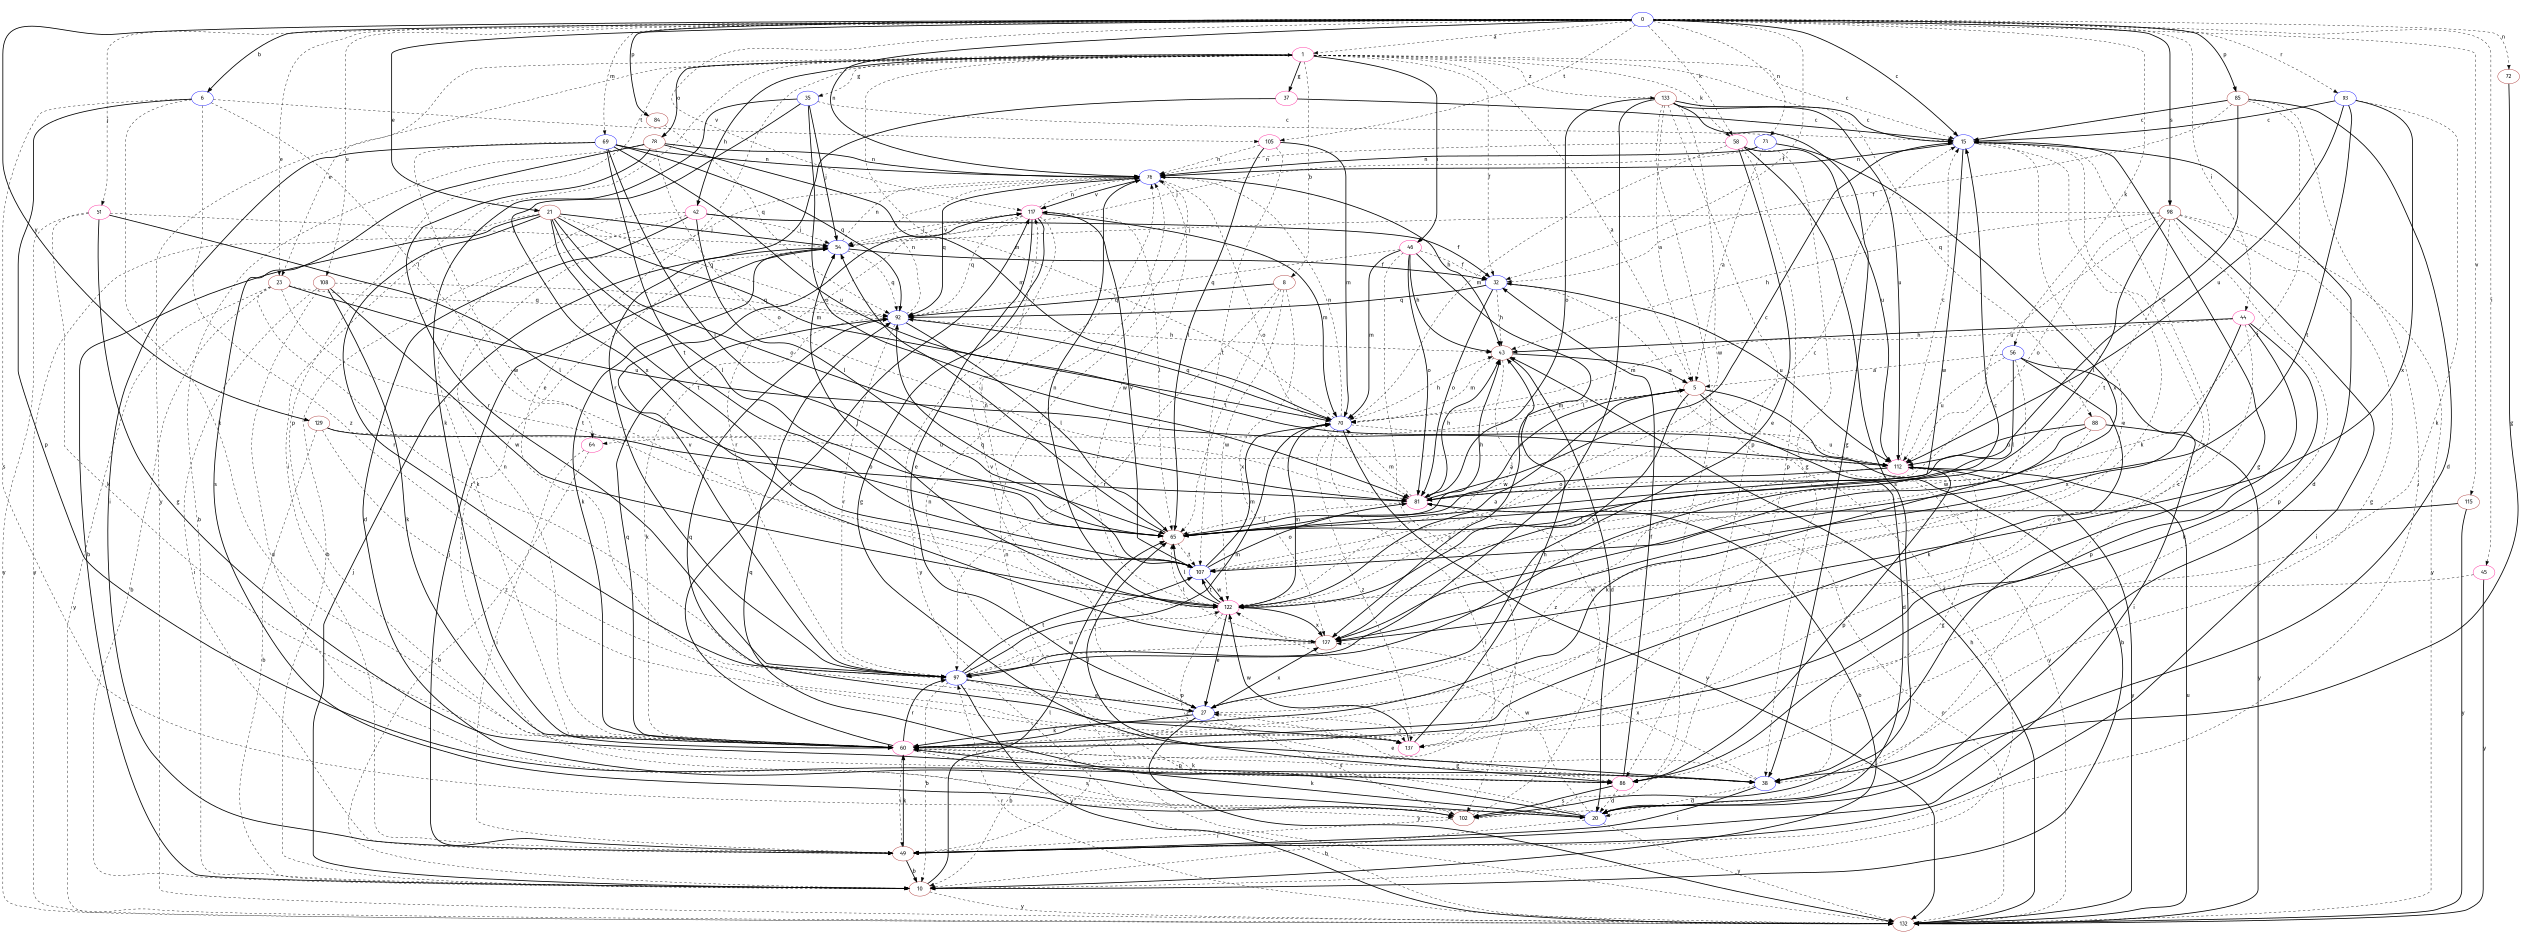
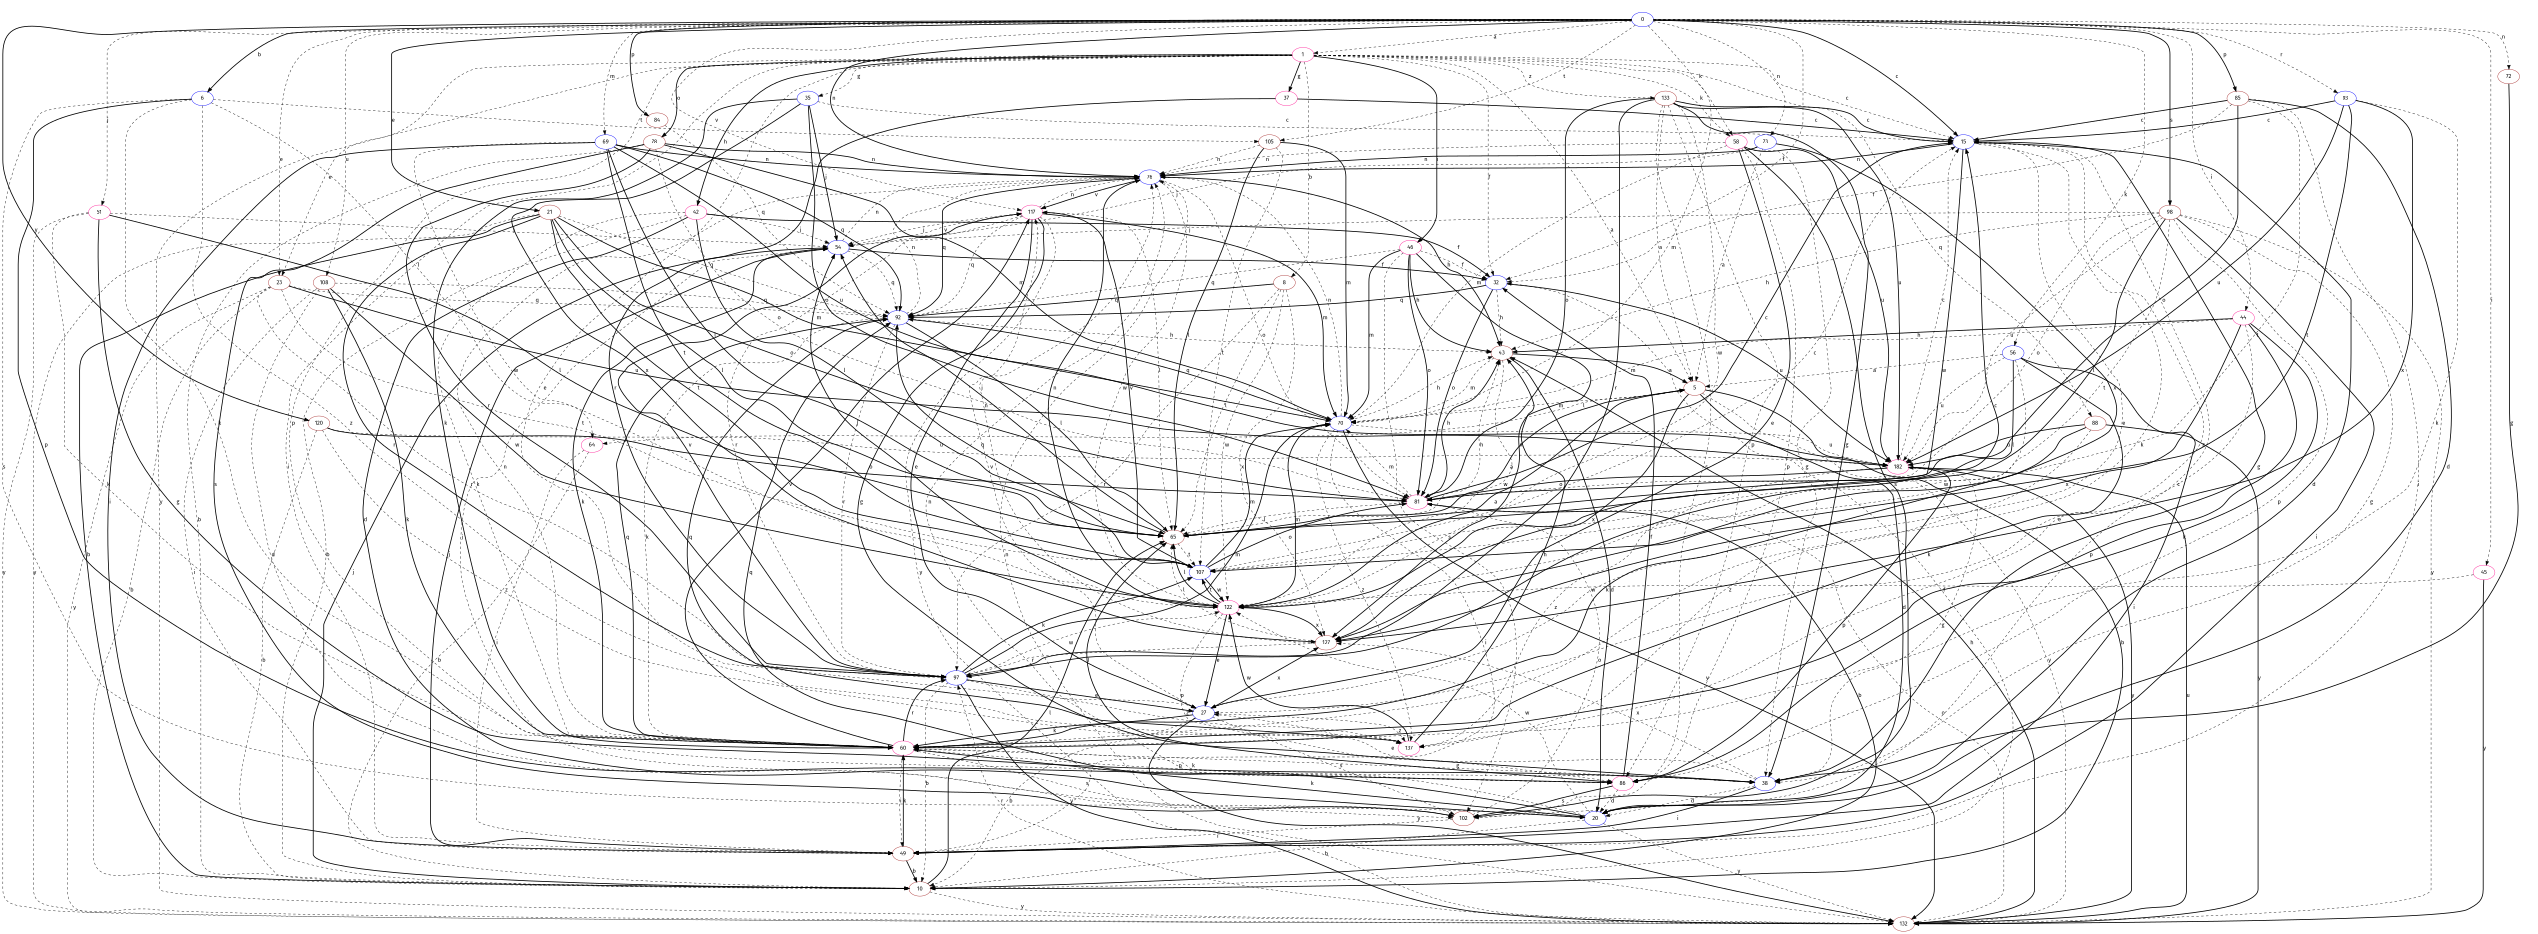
(1269, 142) -> (1269, 142)
(877, 185) -> (1709, 136)
(692, 230) -> none
(319, 423) -> (319, 423)
(1898, 467) -> (1898, 467)
(2469, 502) -> none
(1320, 516) -> (1320, 516)
(1044, 625) -> (1044, 625)
